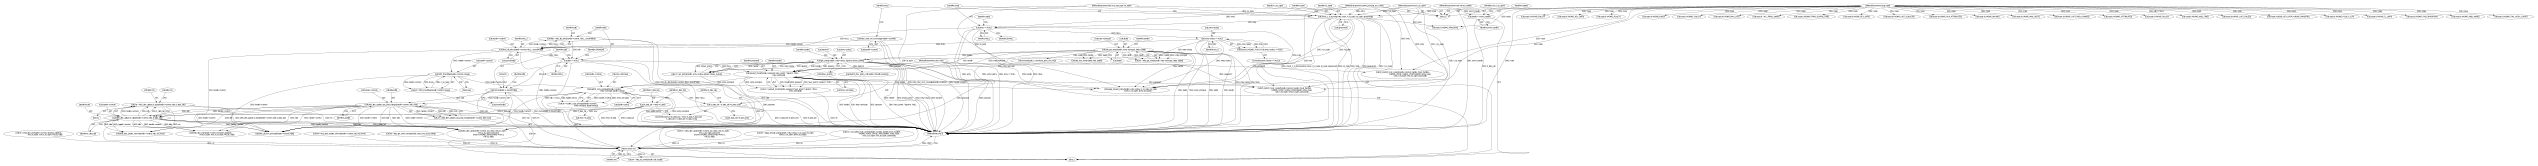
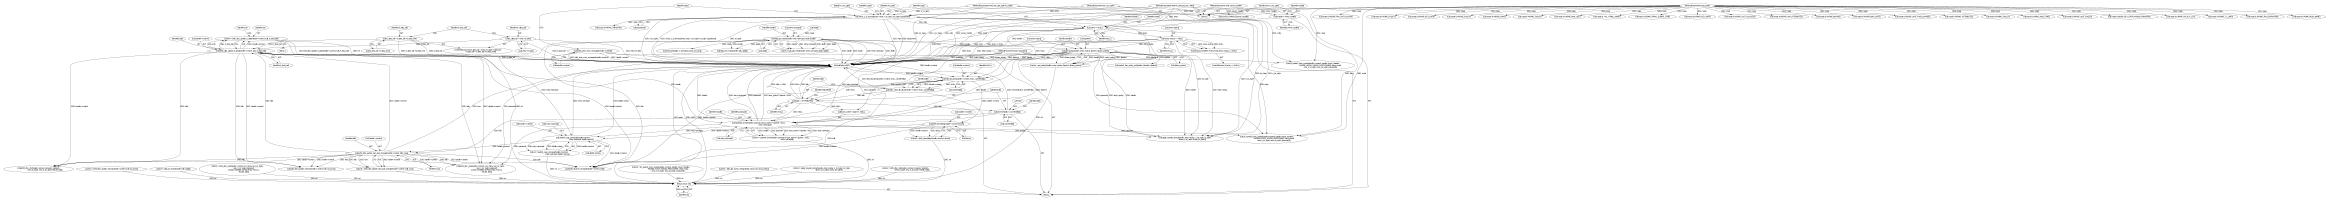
(1659, 7) -> none
(2156, 11) -> (1995, 11)
none -> (1234, 17)
(994, 33) -> (1117, 24)
(1126, 44) -> (810, 33)
none -> (524, 45)
(571, 61) -> (803, 101)
(931, 61) -> (1013, 51)
(1489, 66) -> (1017, 39)
(442, 82) -> (944, 131)
(847, 96) -> (378, 43)
(593, 111) -> (521, 44)
none -> (851, 112)
(344, 118) -> (434, 169)
(692, 127) -> (896, 73)
(936, 143) -> (678, 117)
(636, 154) -> (401, 181)
